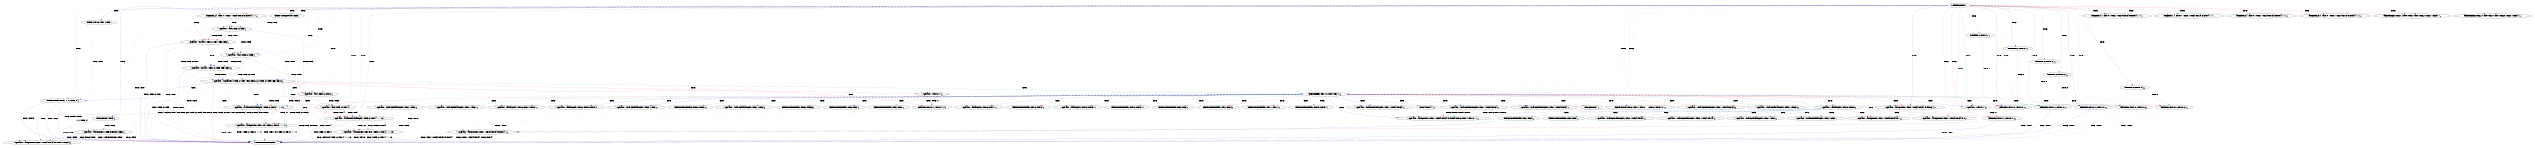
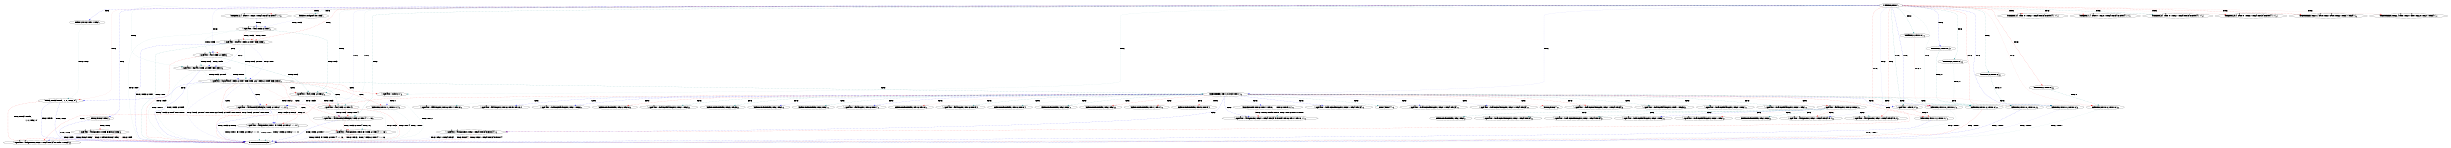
(1910, 107) -> none
